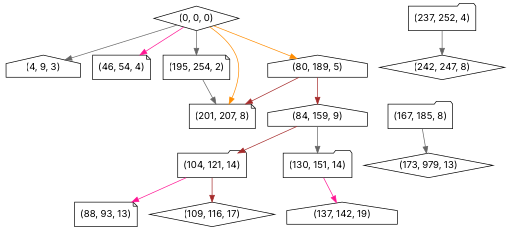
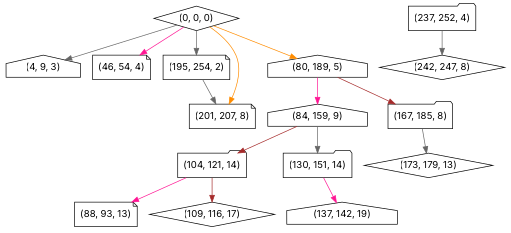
(318, 87) -> (318, 87)
(275, 89) -> (363, 89)
(428, 165) -> (428, 165)
